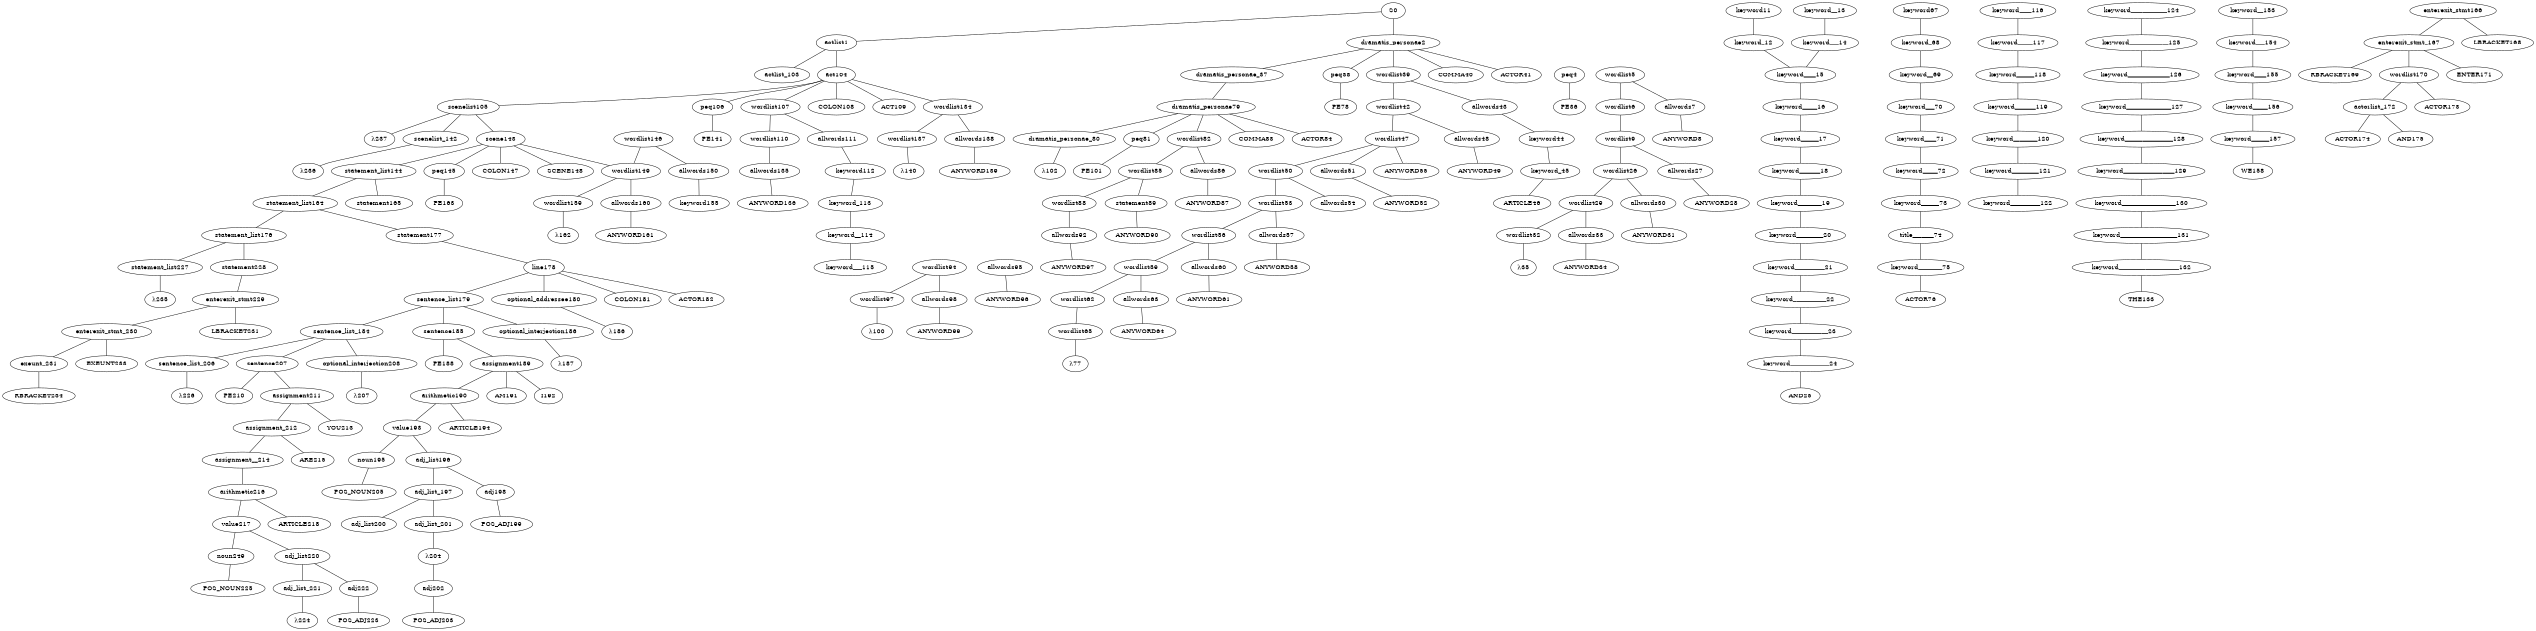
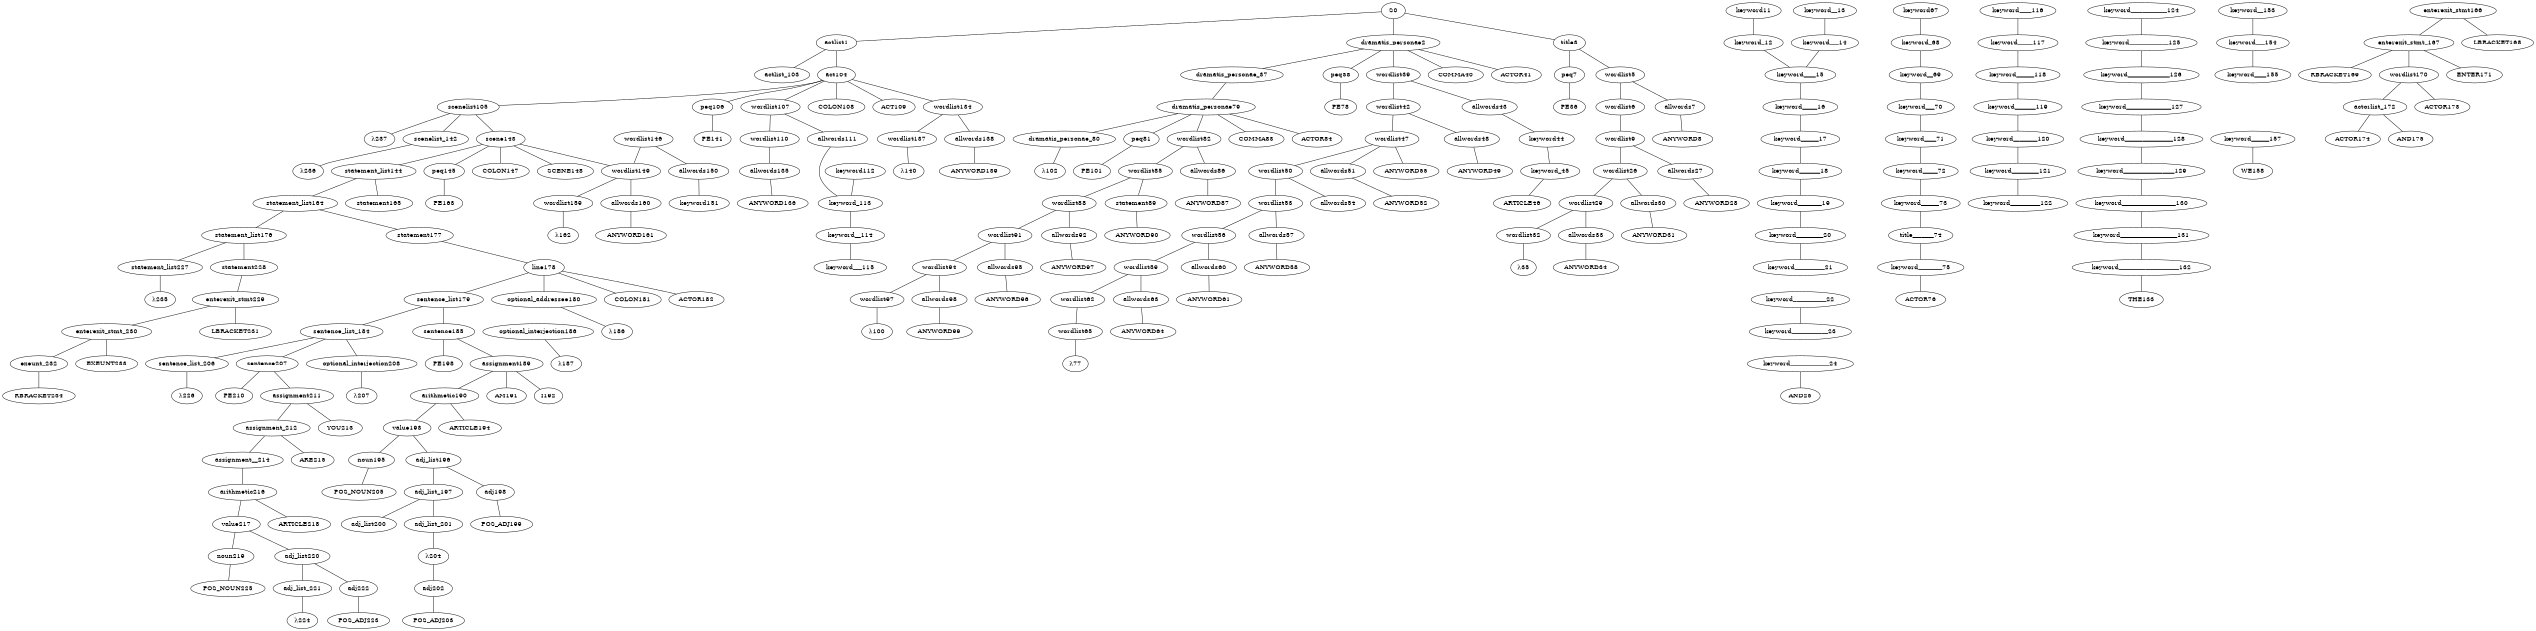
none -> (1569, 43)
(1569, 75) -> (1569, 75)
(2253, 107) -> none
(846, 155) -> (819, 174)
(699, 203) -> (699, 203)
none -> (1005, 235)
(1800, 284) -> none
(490, 315) -> none
(1800, 348) -> none
(39, 364) -> (39, 364)
(444, 364) -> (444, 364)
(231, 556) -> (231, 556)
